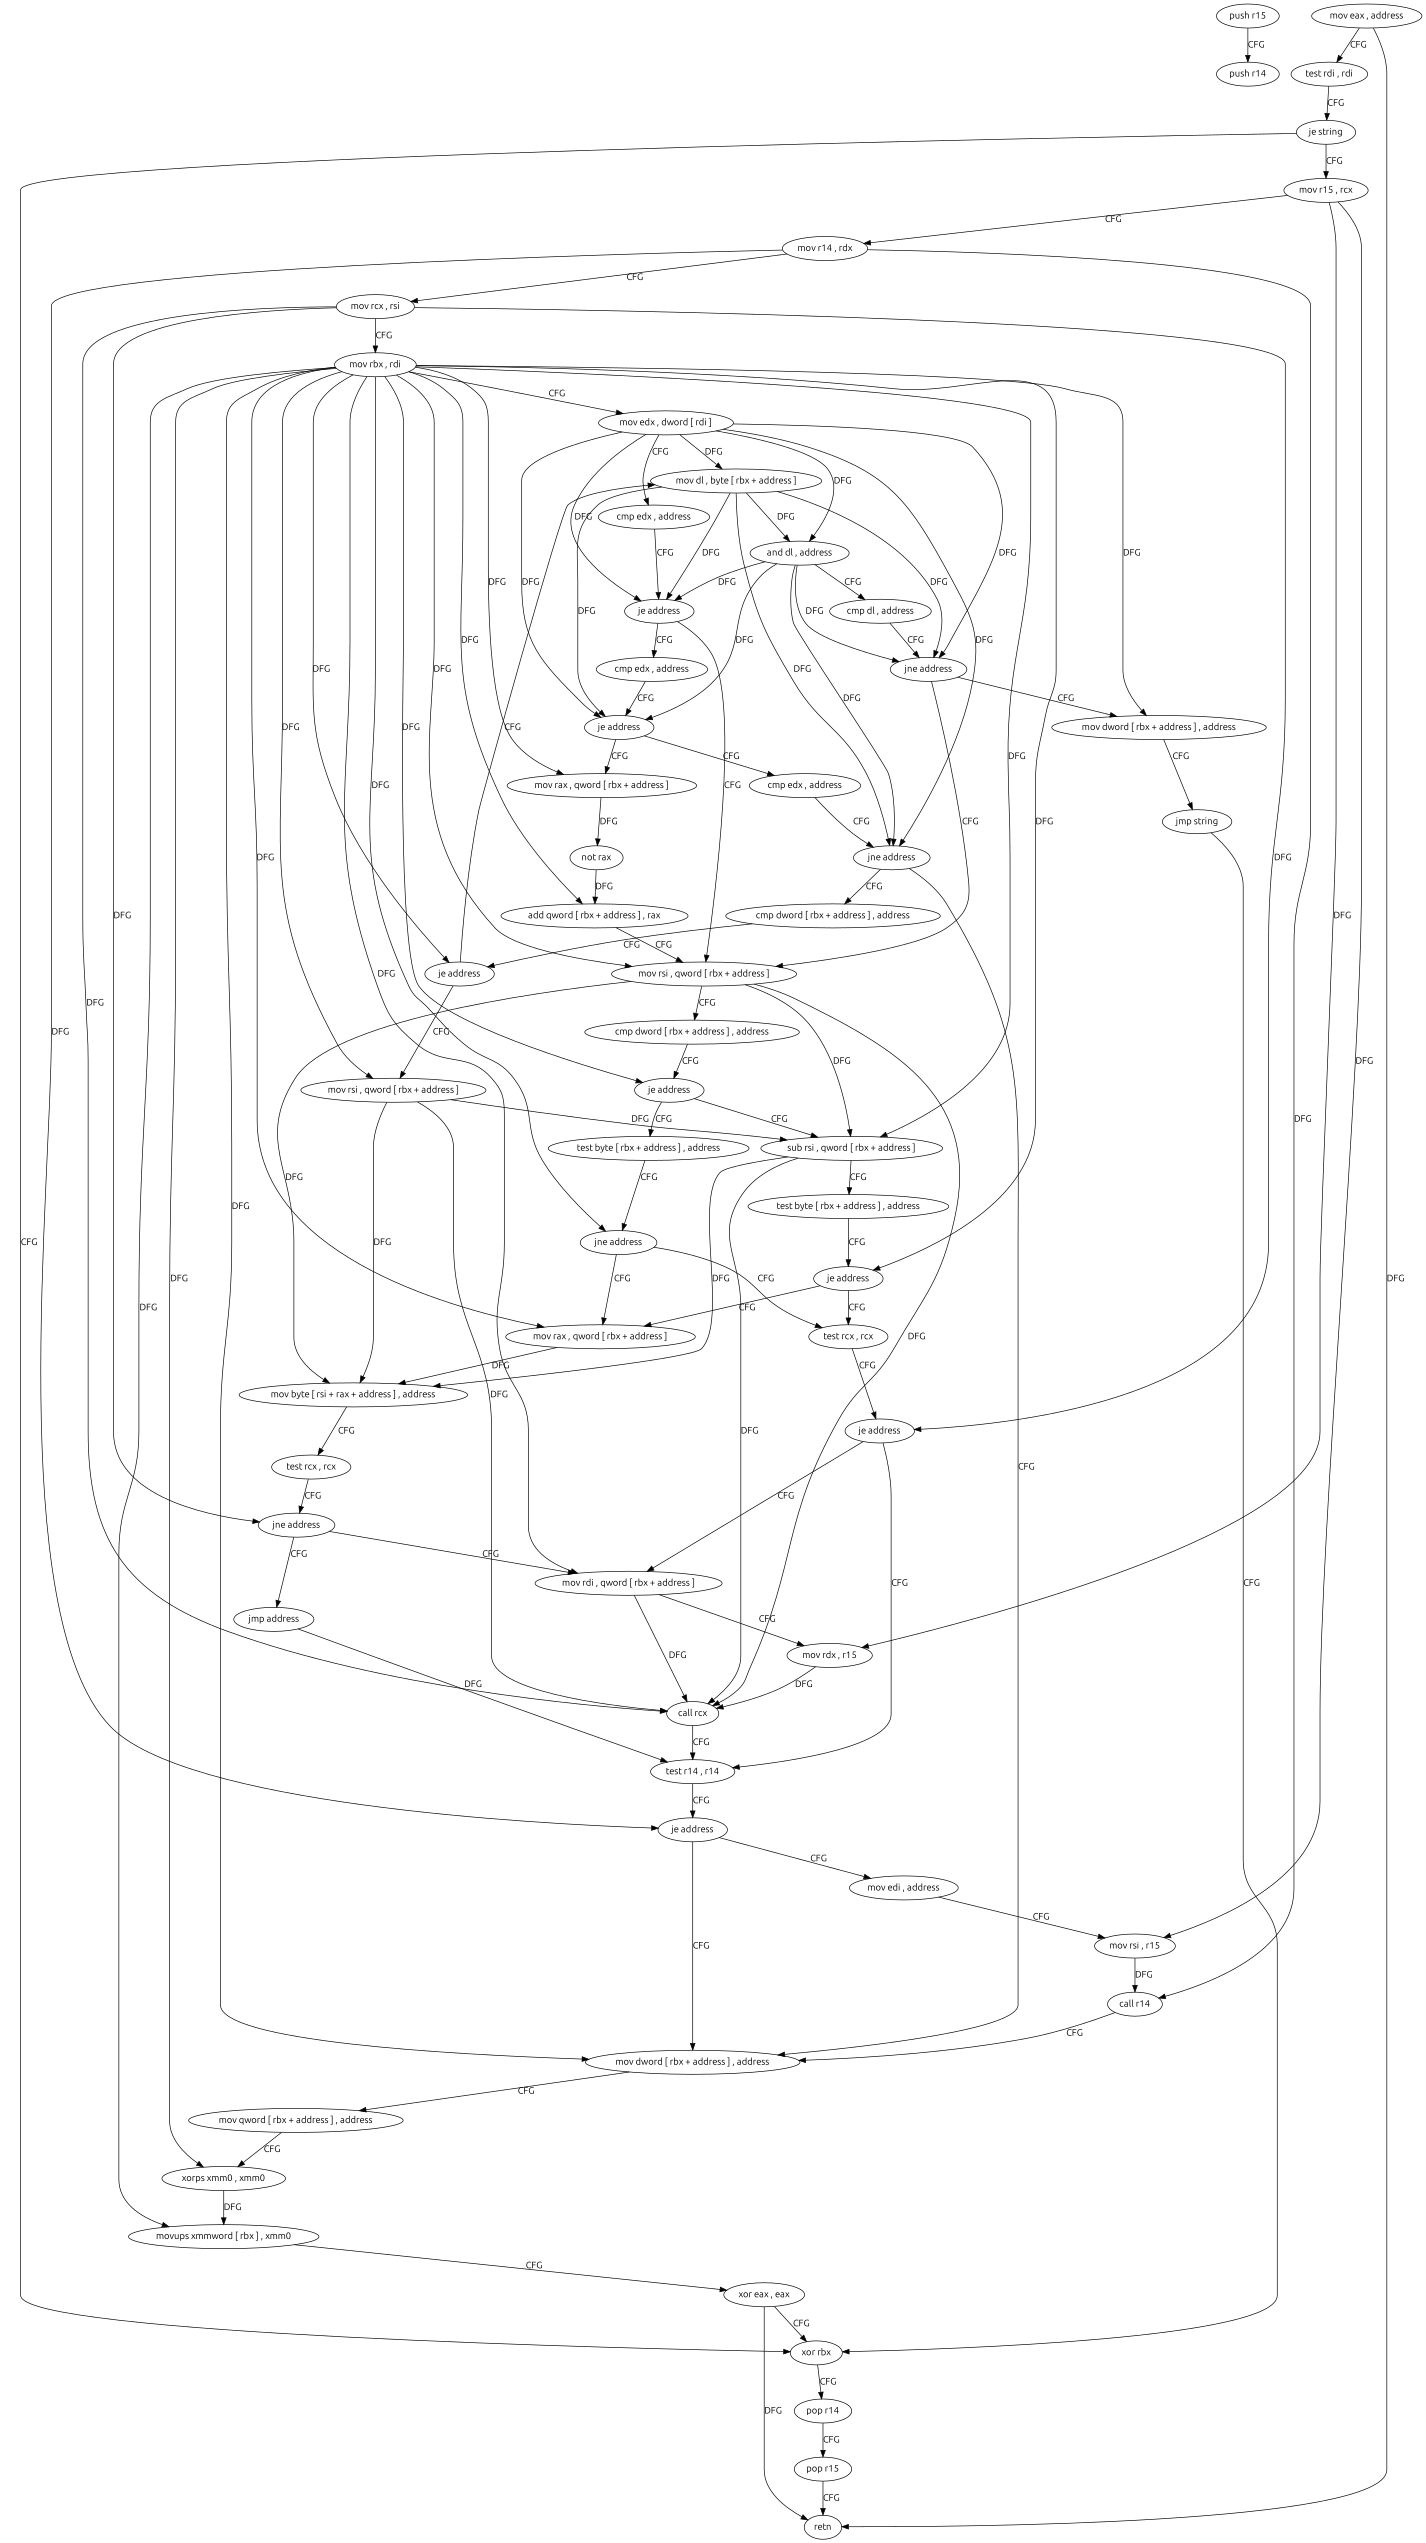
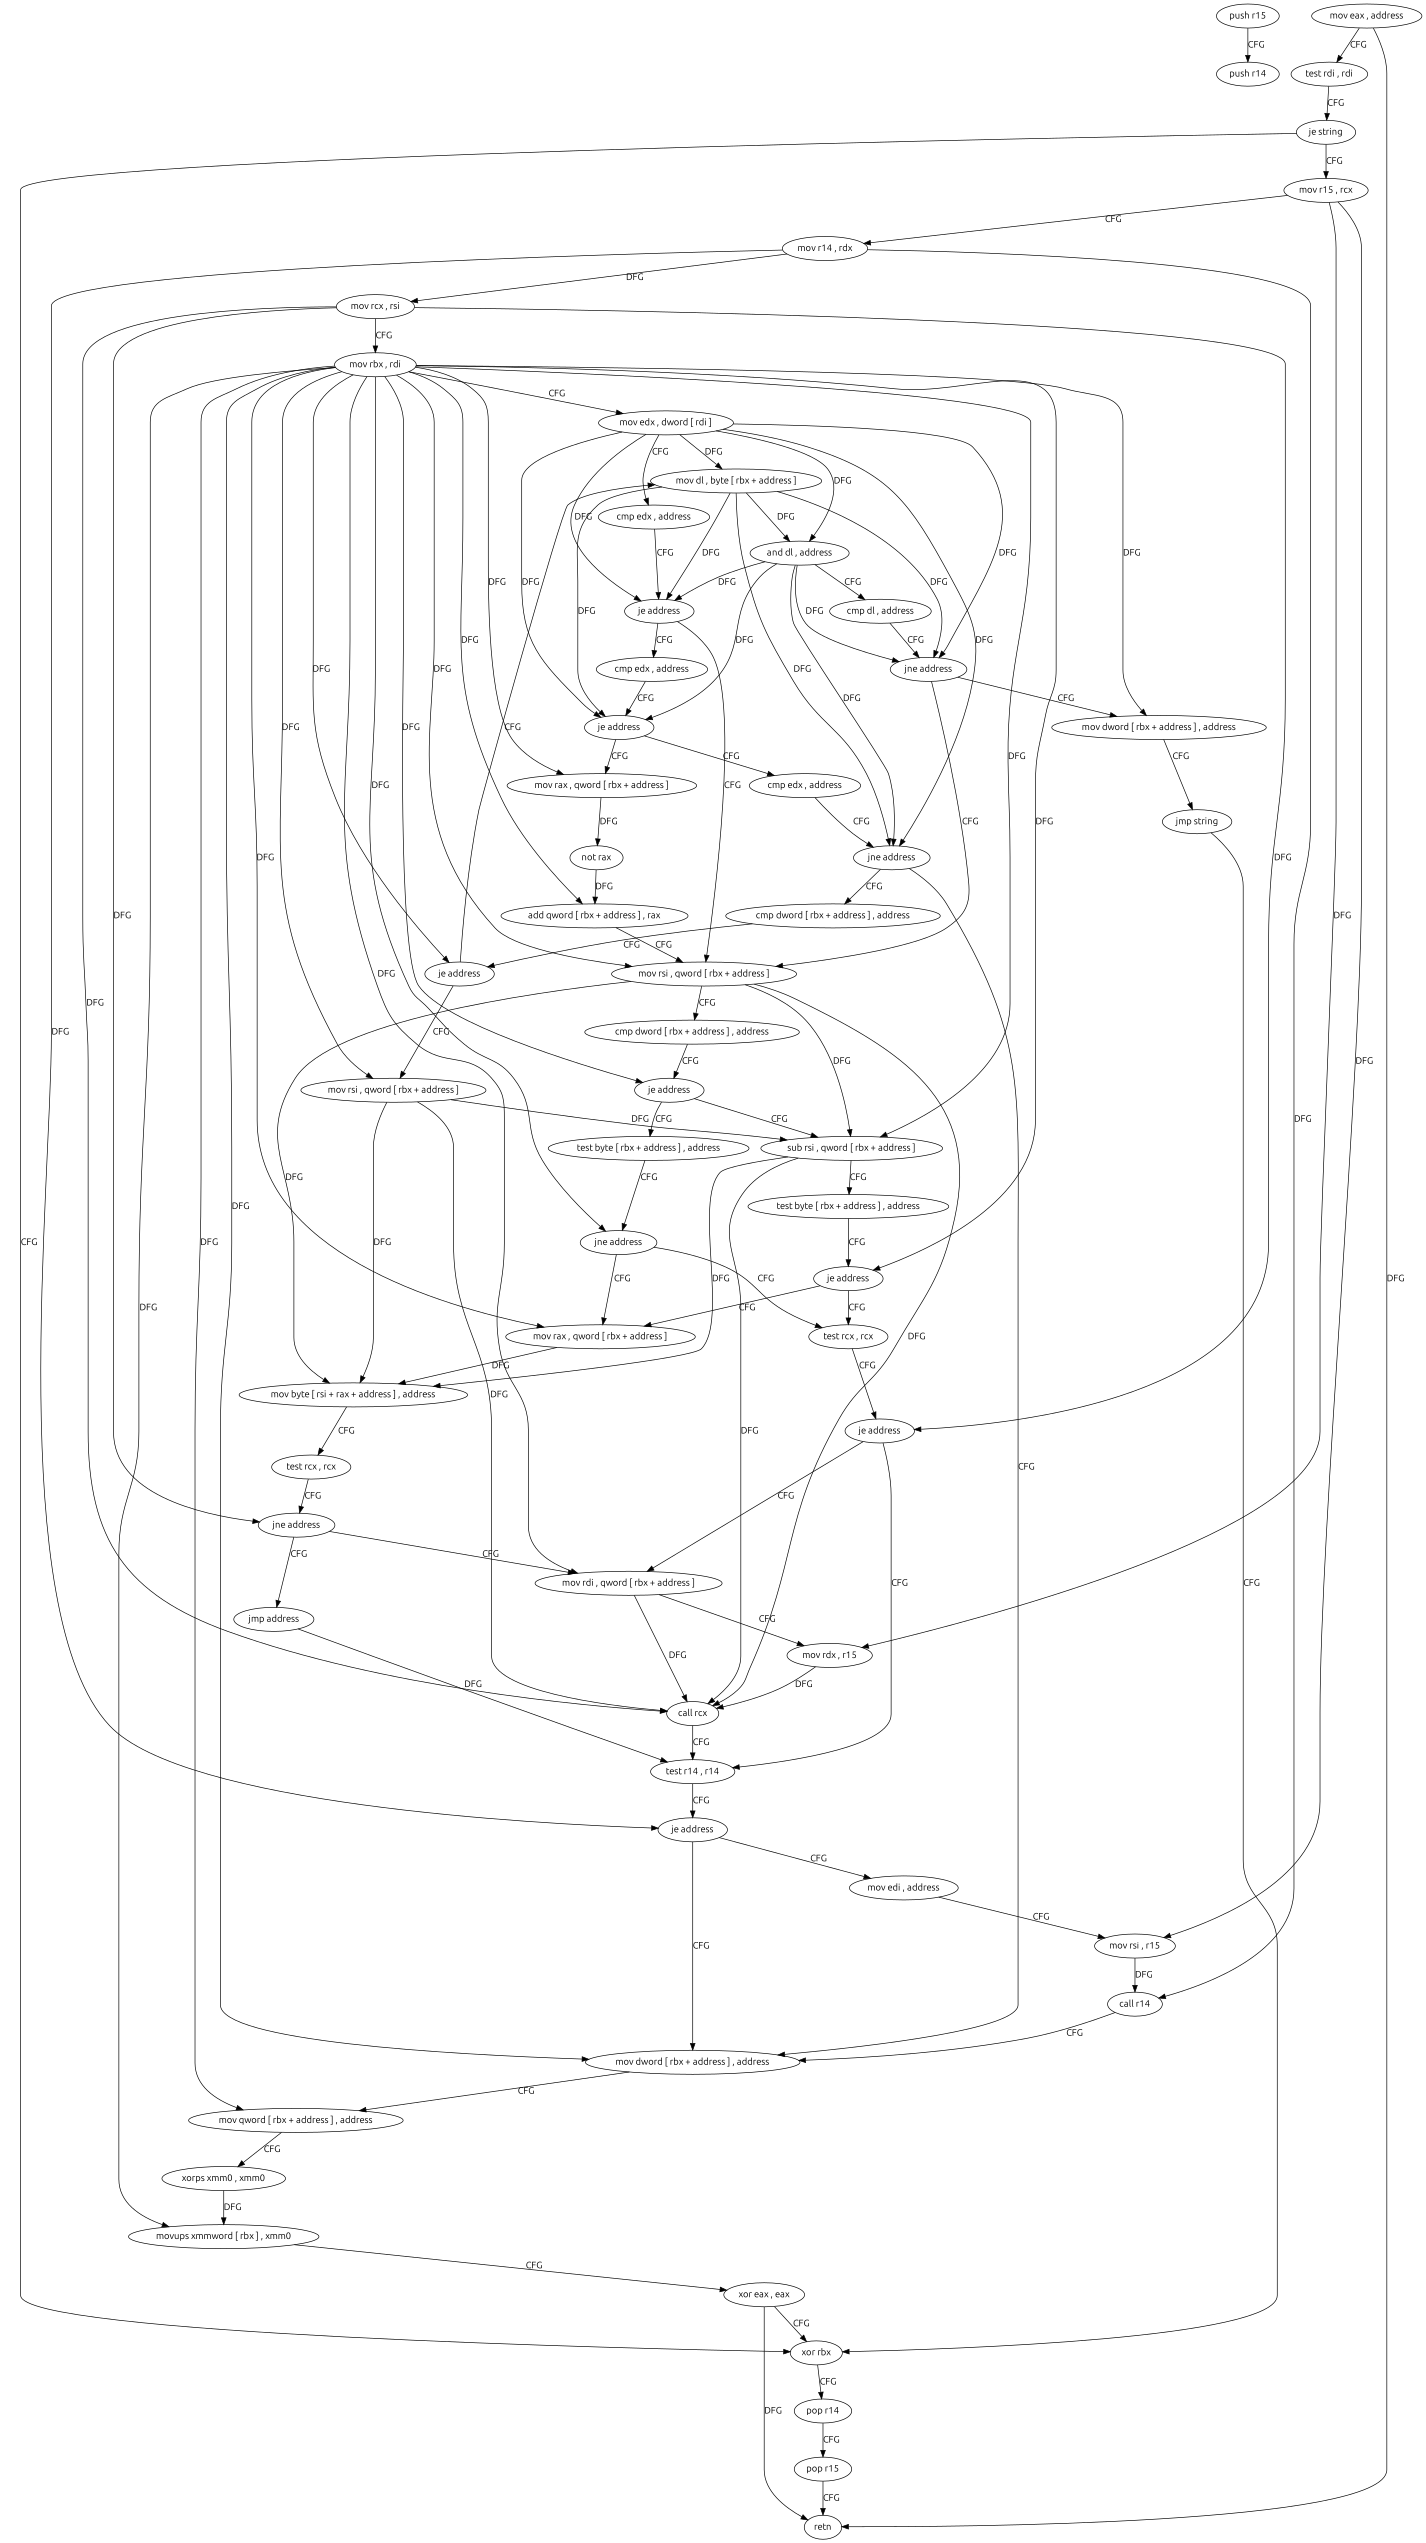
(635, 278) -> (635, 278)
(171, 1208) -> (201, 1198)
